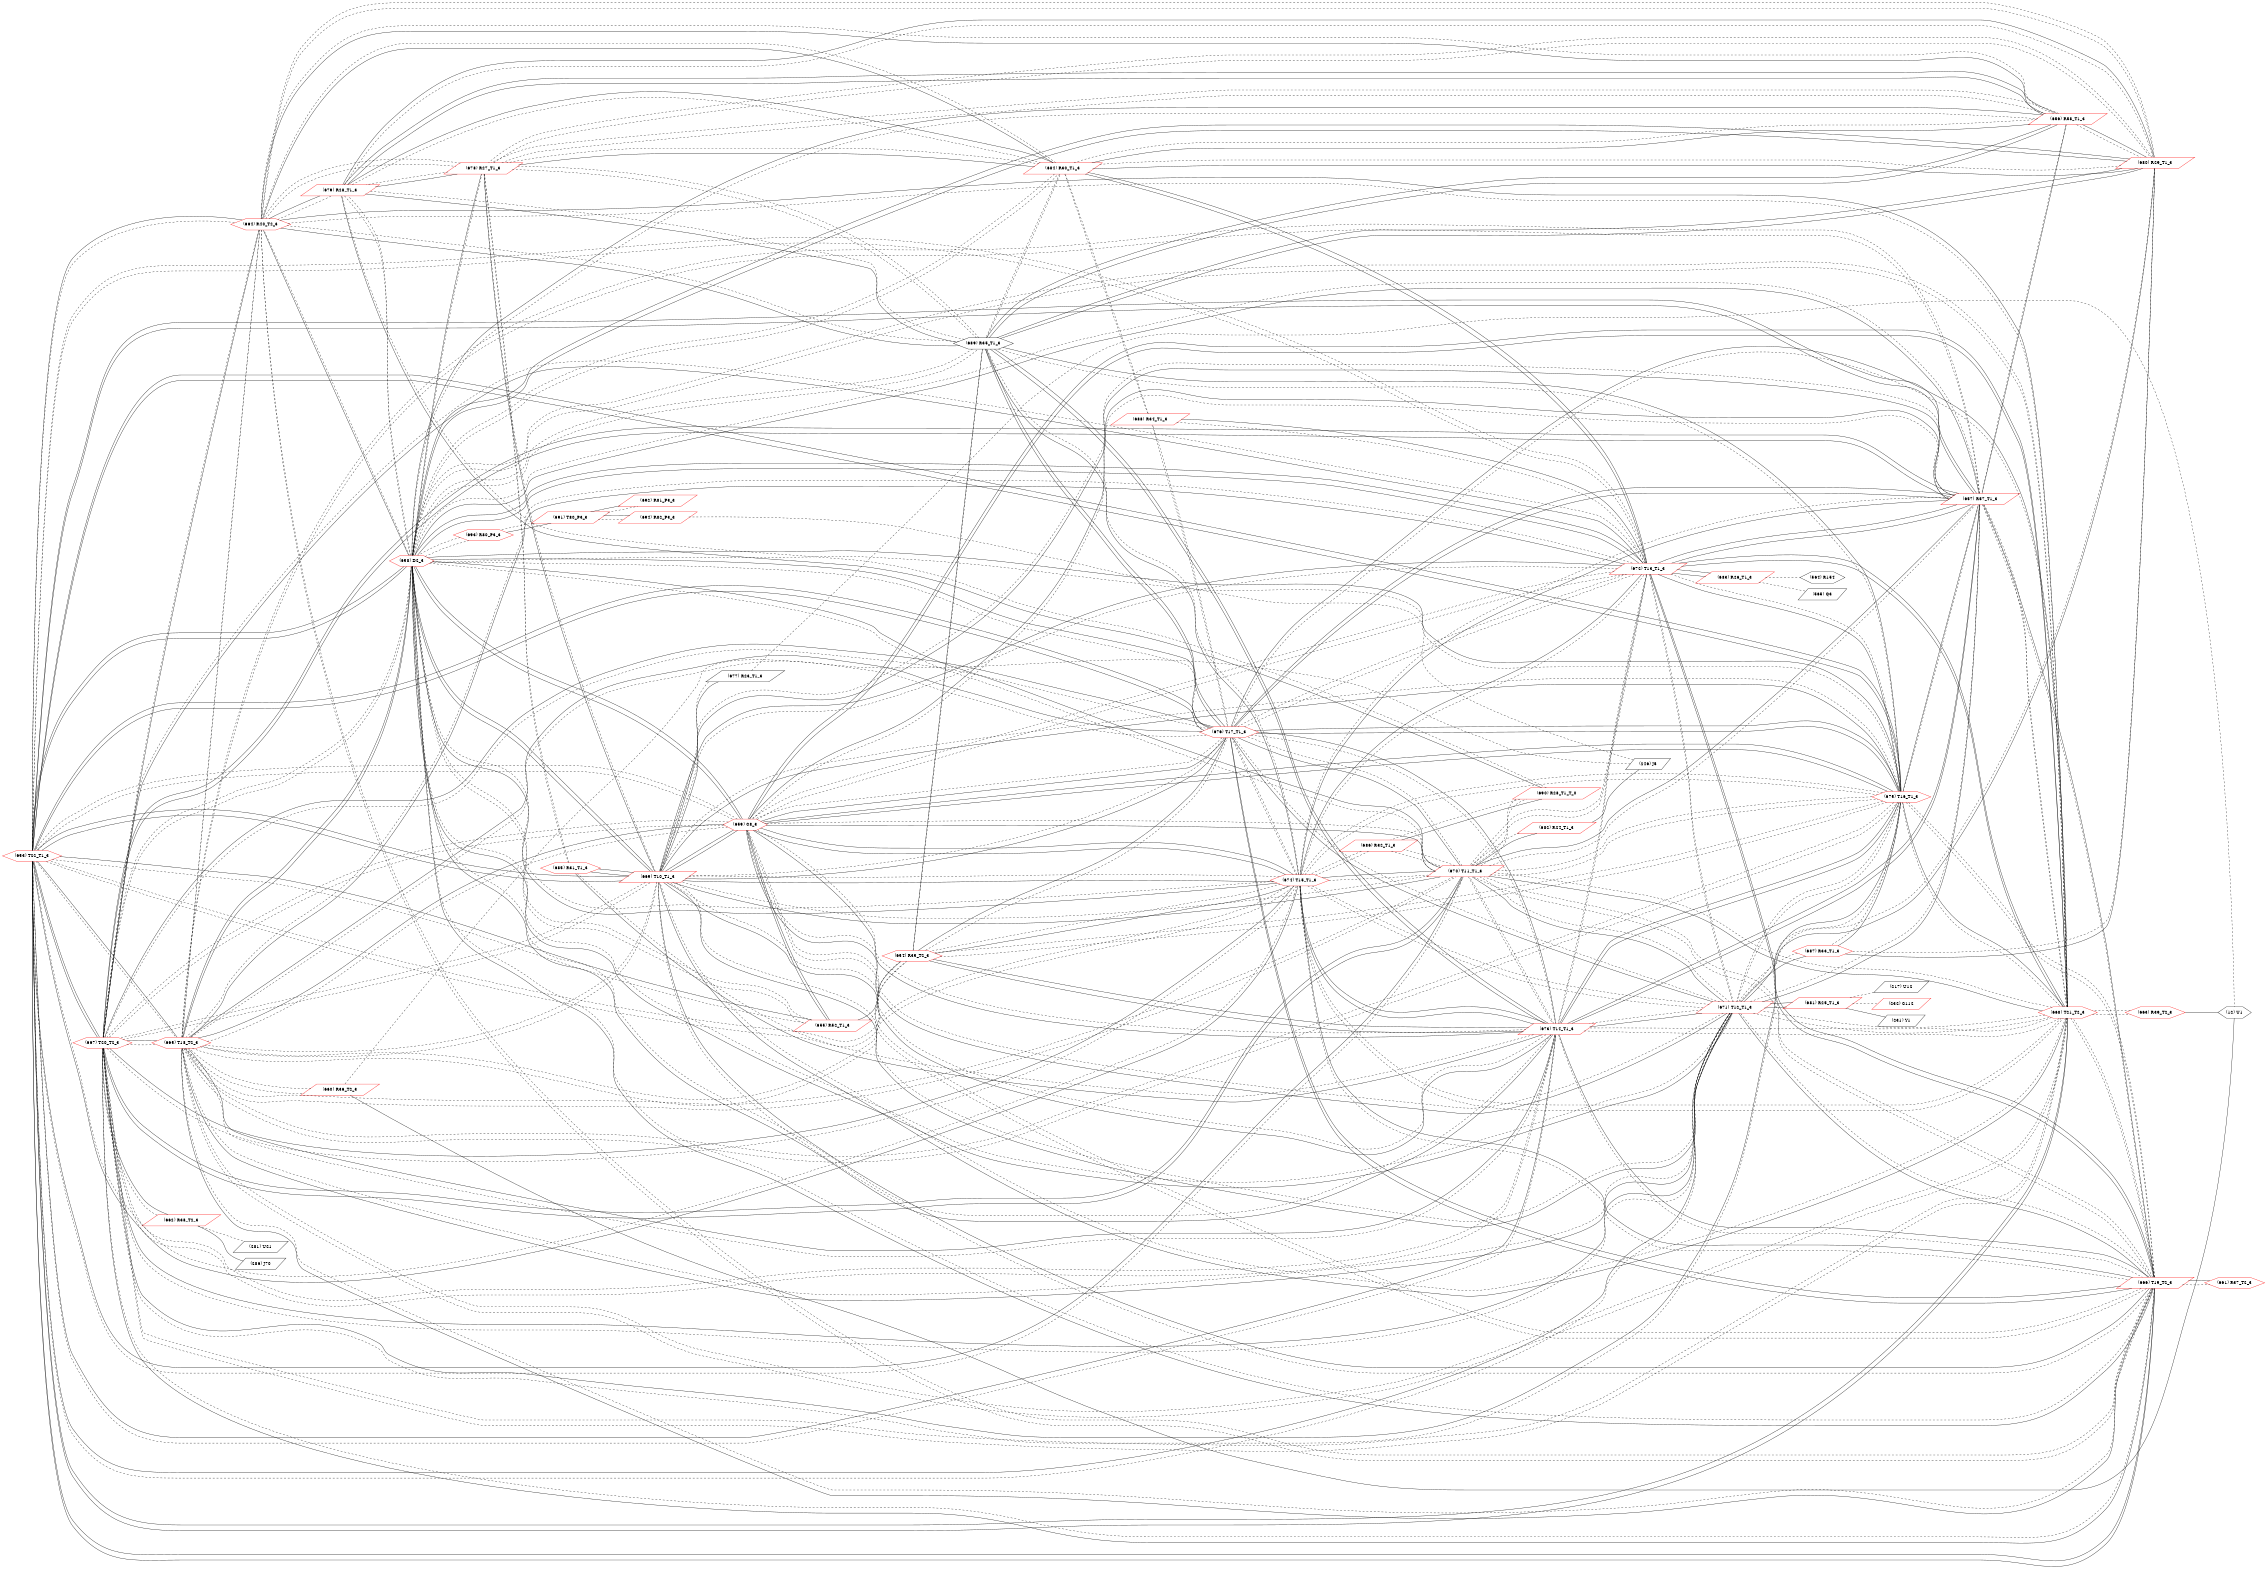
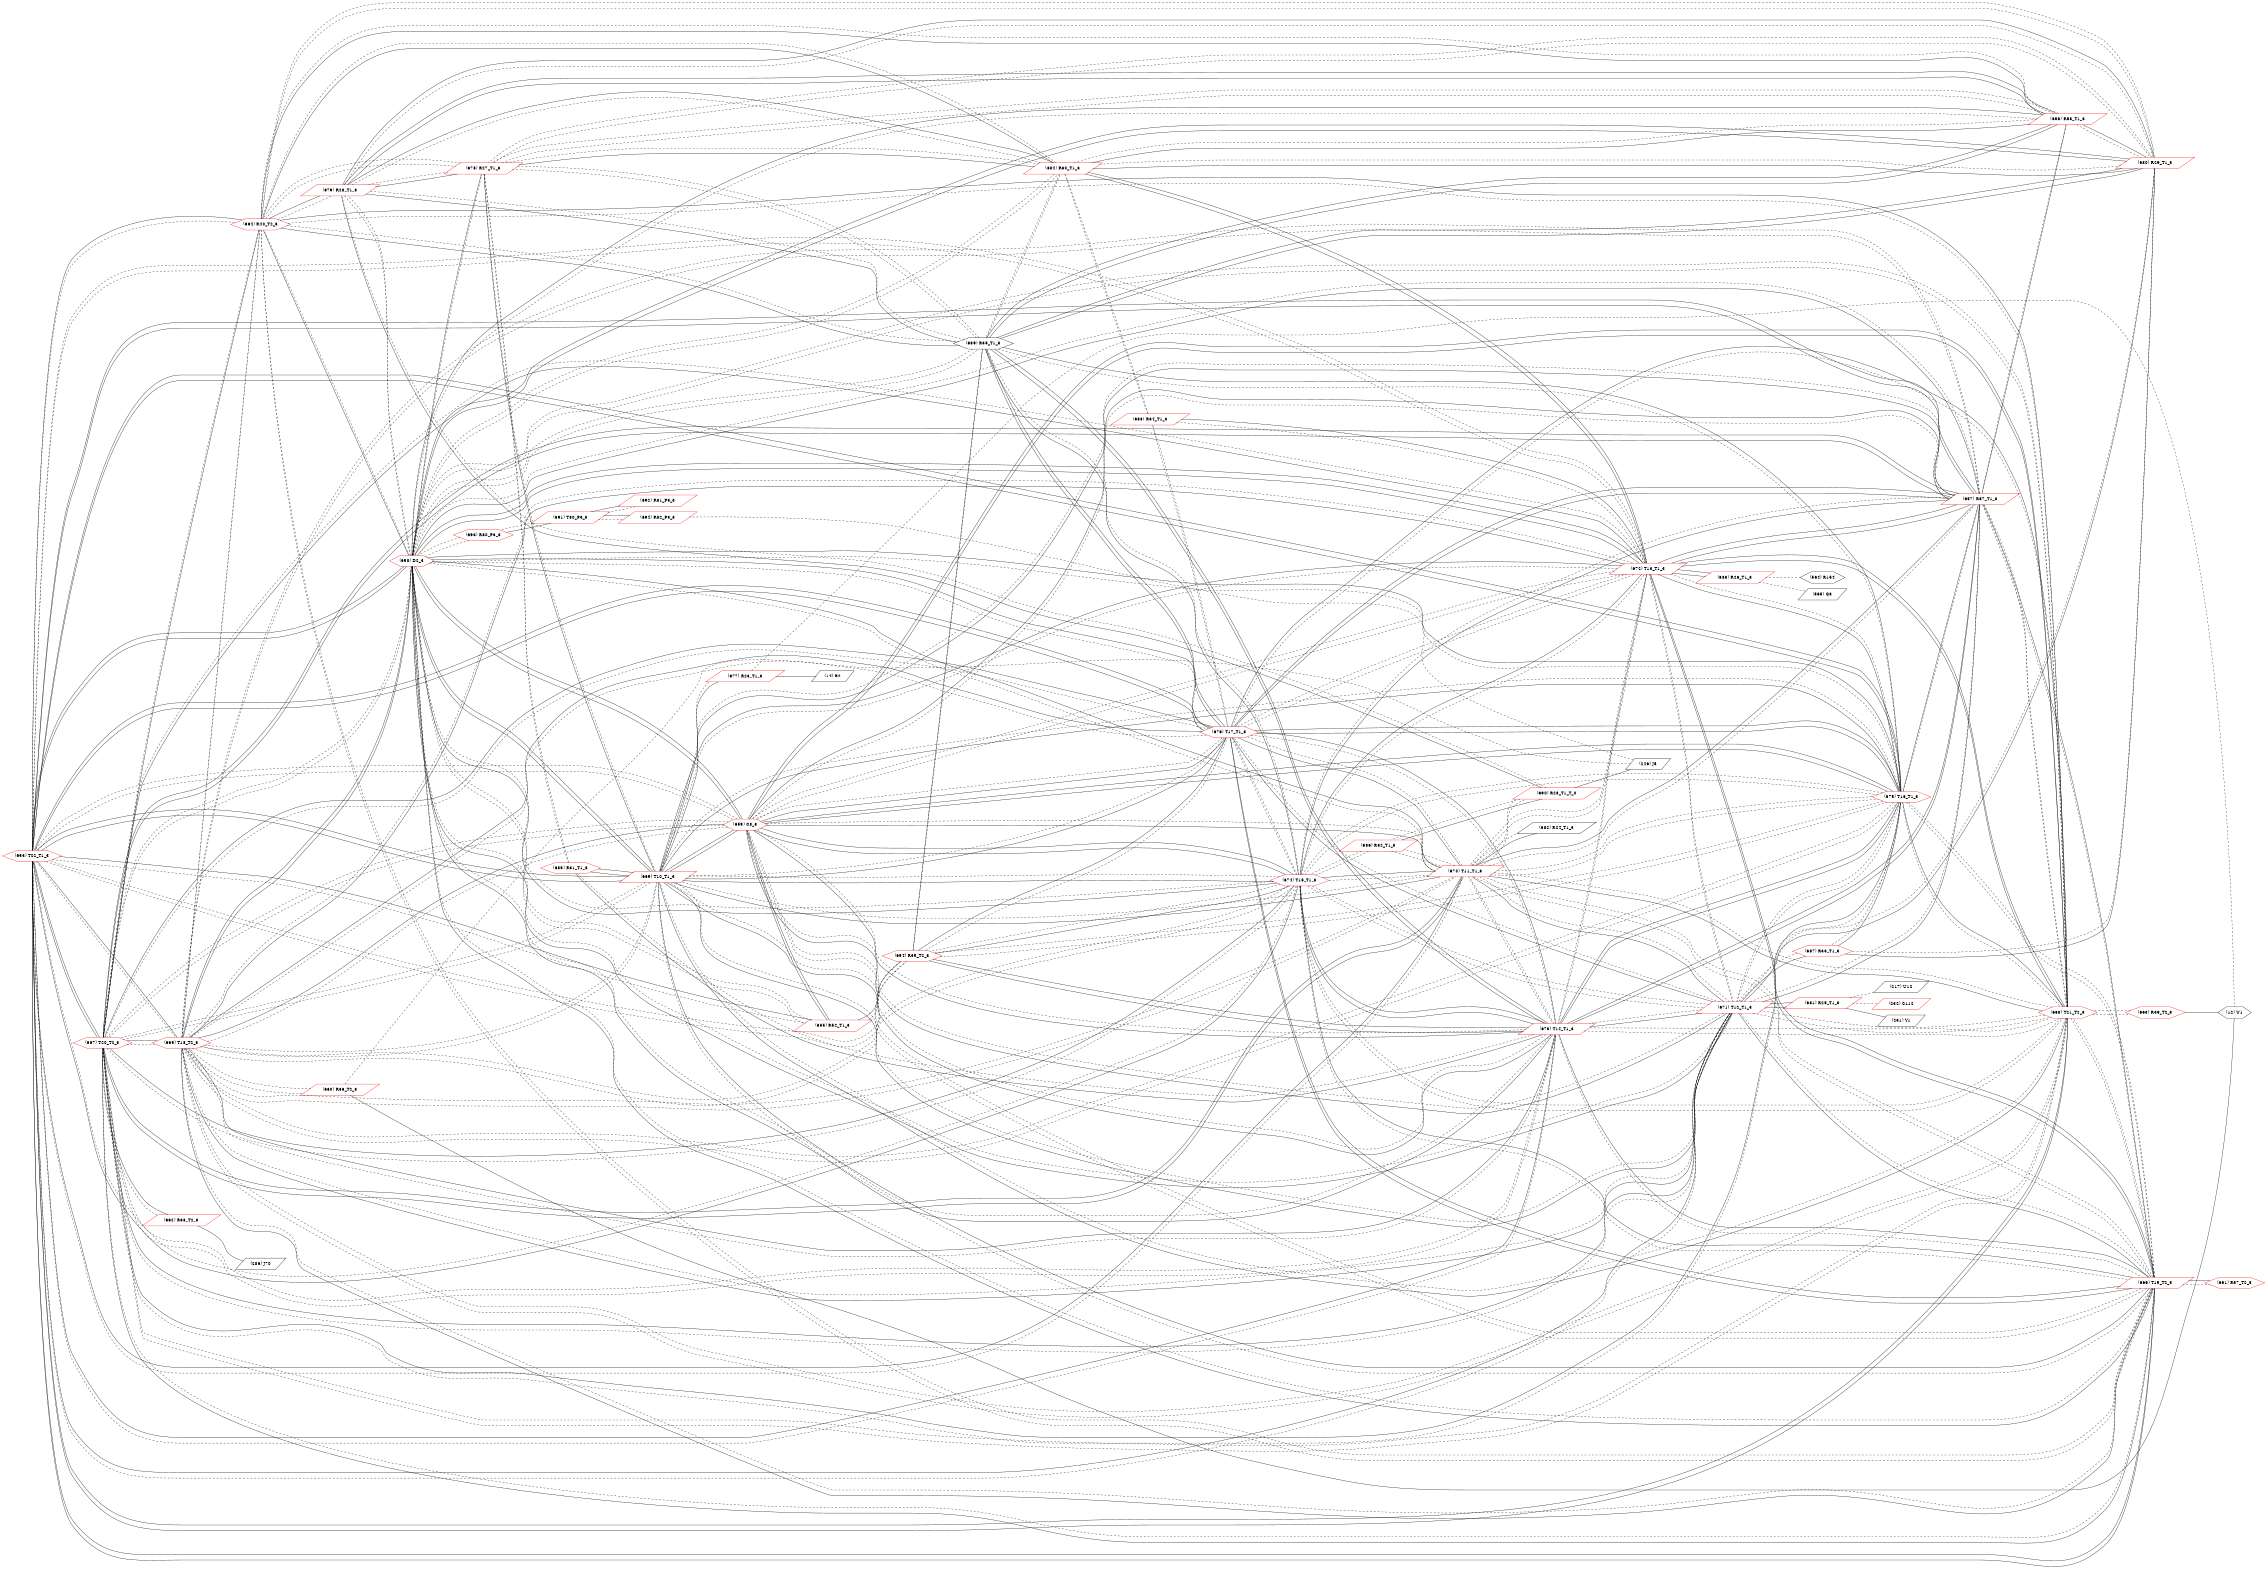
(745, 676) -> (745, 676)
none -> (833, 676)
(1612, 793) -> (1590, 783)
(1557, 828) -> (1557, 828)
(261, 1247) -> none
